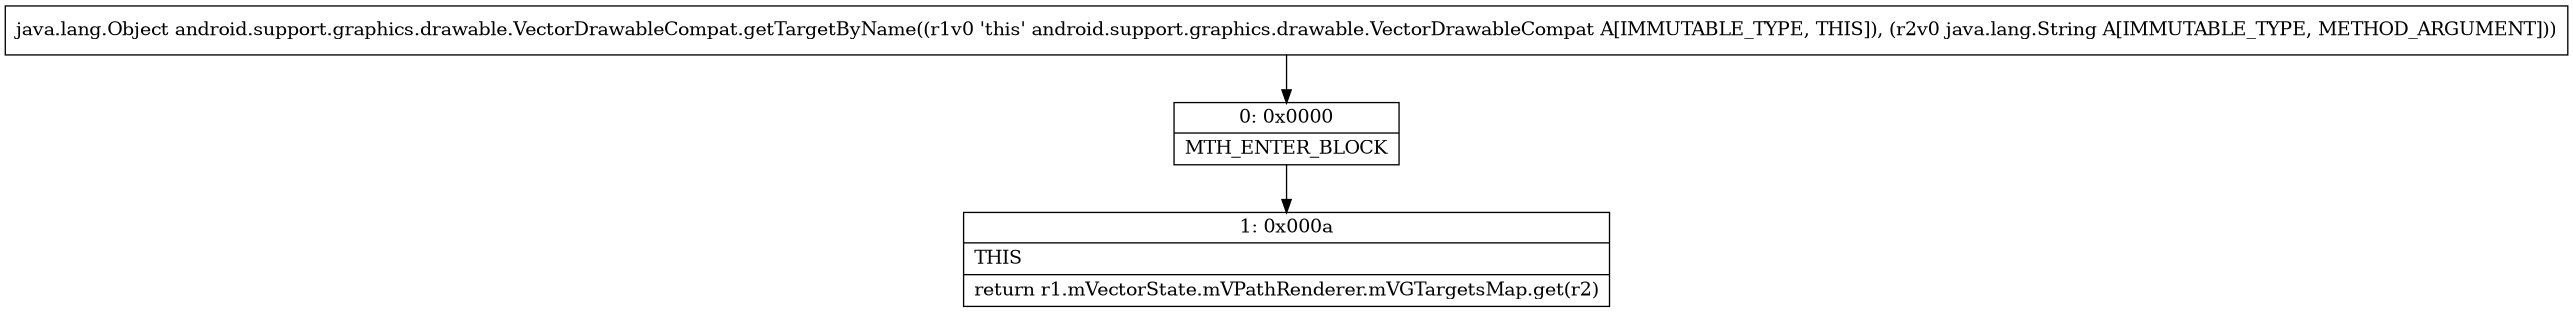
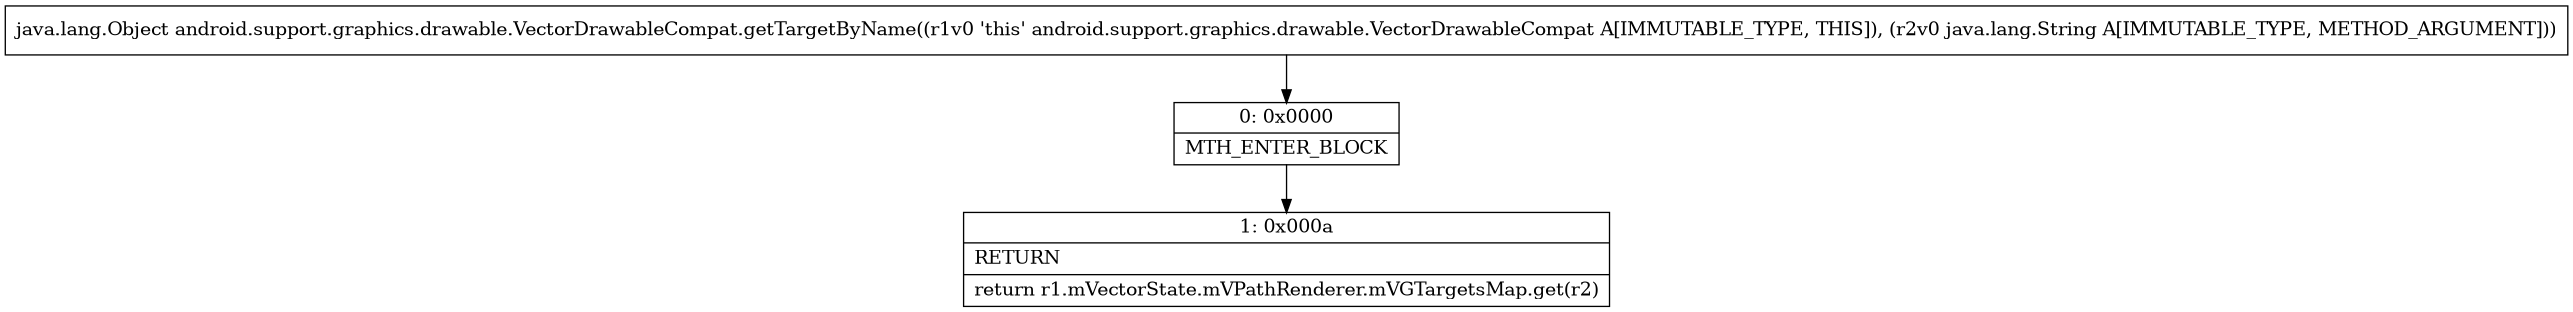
(999, 258) -> (1017, 258)
